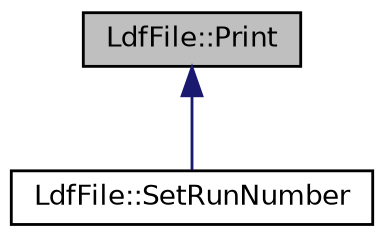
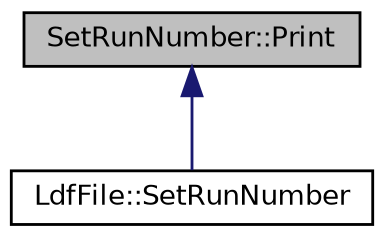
(192, 40) -> (192, 40)
